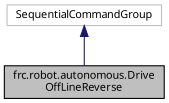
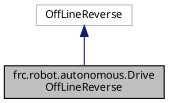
(84, 15) -> (84, 15)
